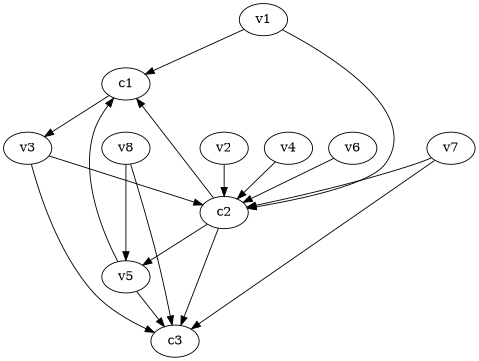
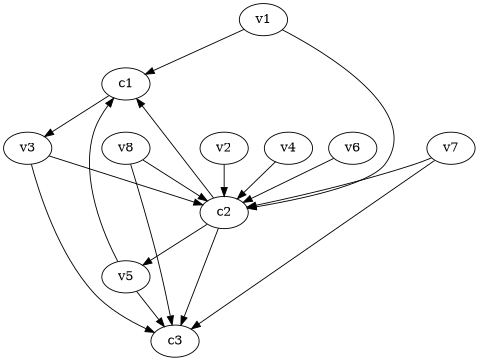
(126, 208) -> (171, 178)
